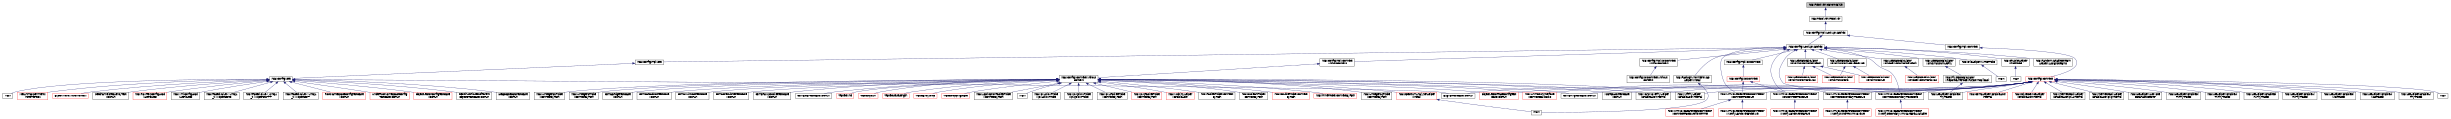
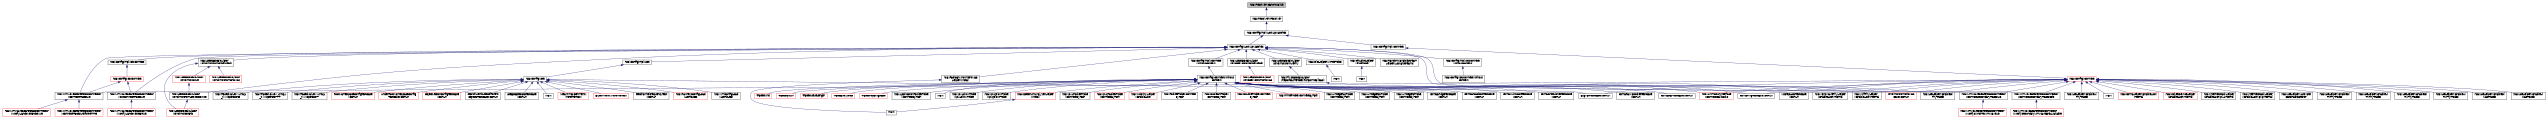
(1862, 71) -> (189, 89)
(1499, 96) -> (1901, 96)
